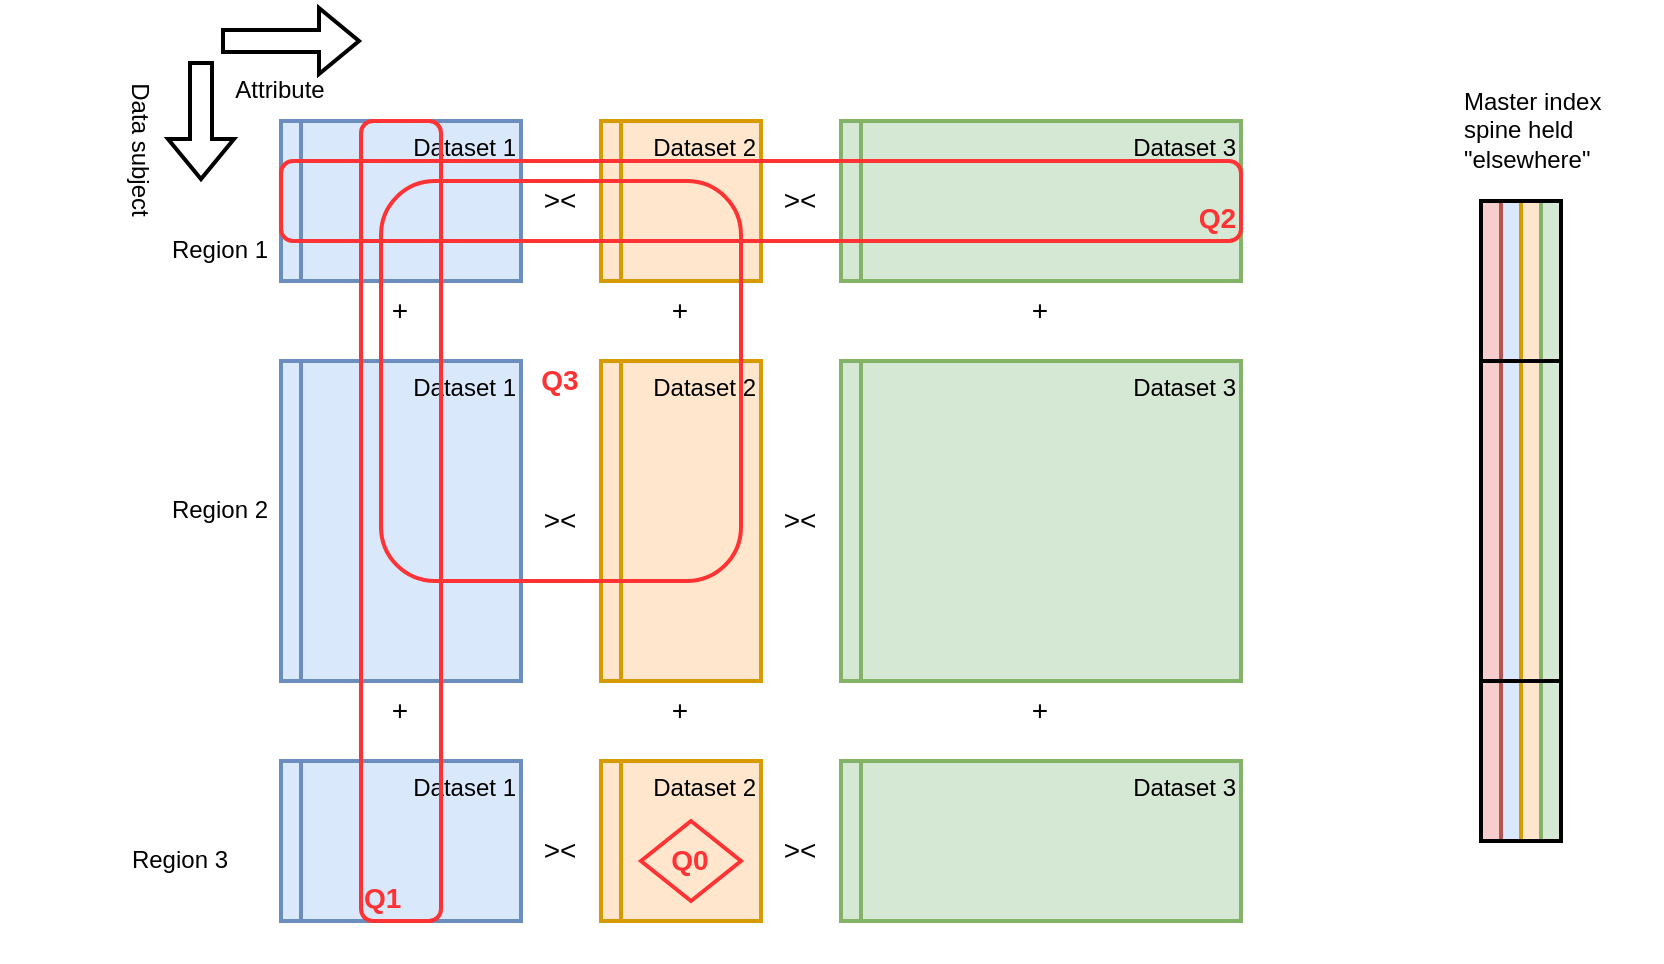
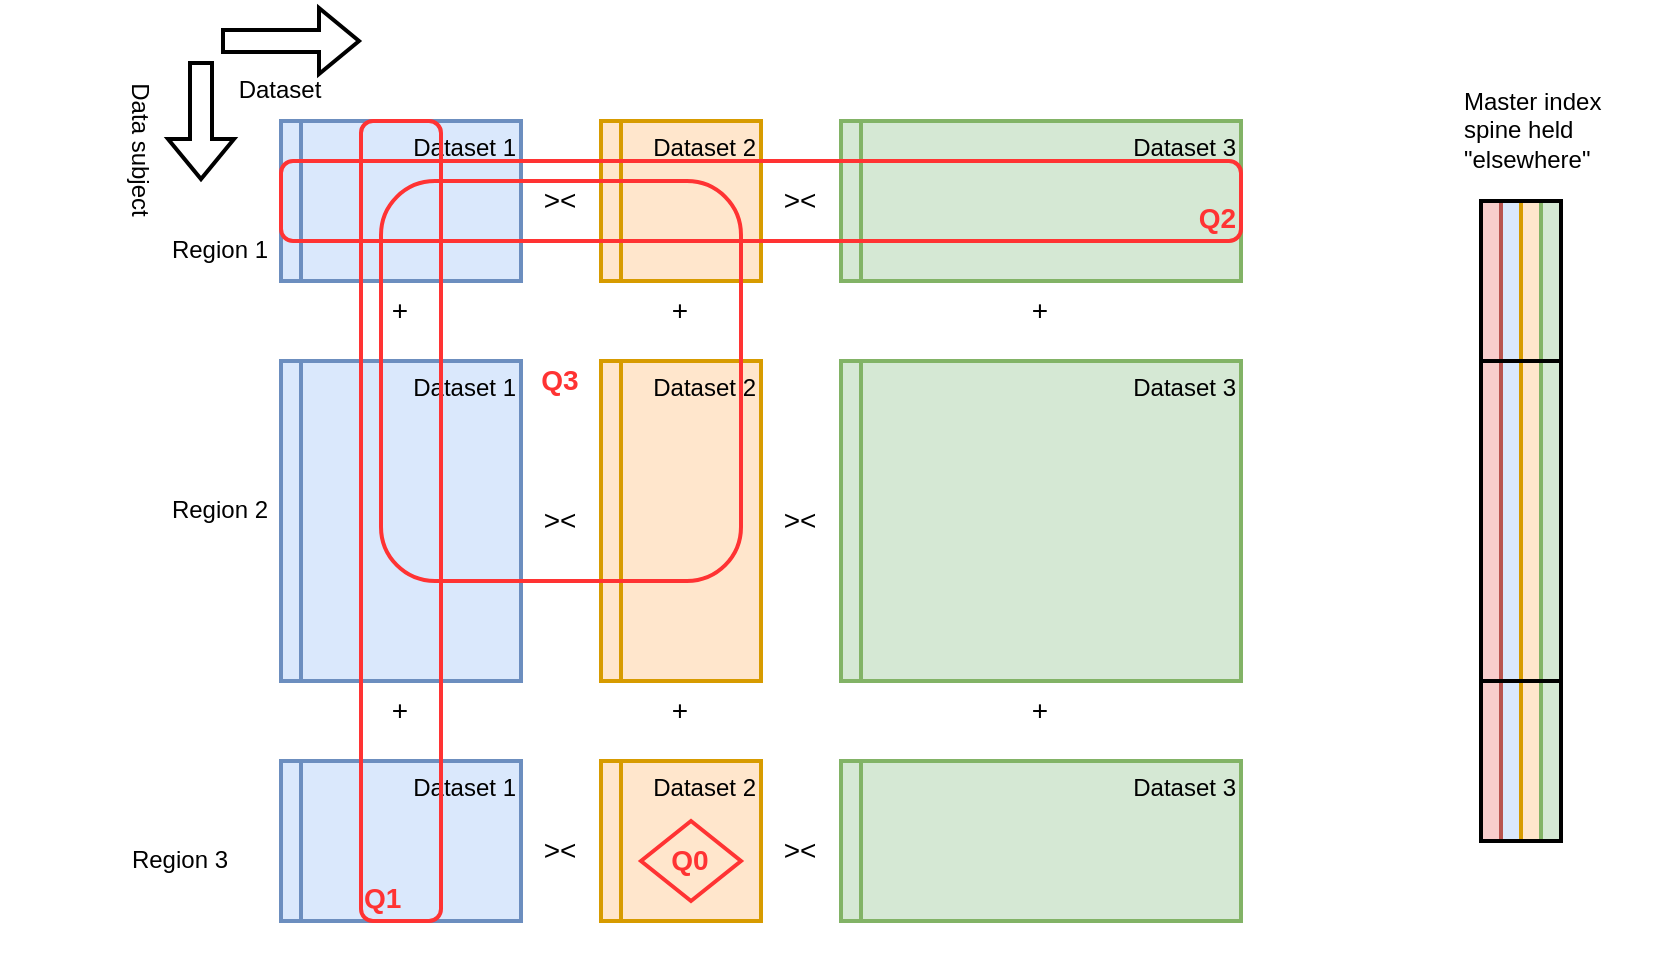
(281, 91) -> (281, 91)
